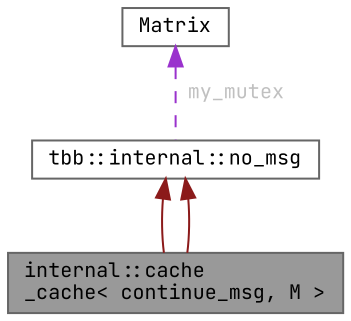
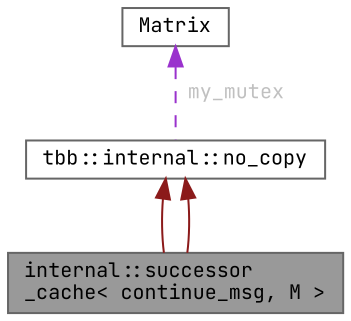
(176, 160) -> (176, 160)
(176, 283) -> (176, 283)
